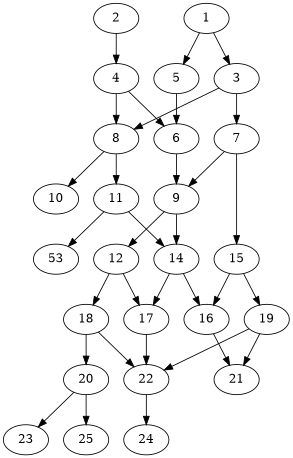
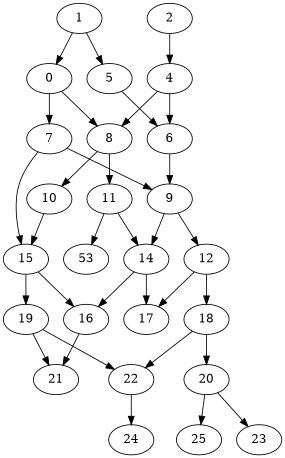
(237, 79) -> (49, 79)
none -> (39, 225)
(146, 345) -> none
